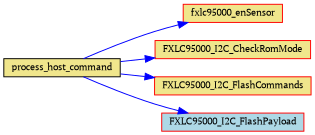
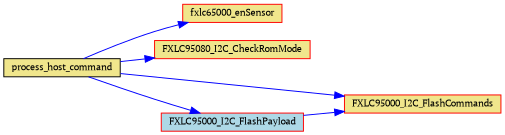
(233, 13) -> (232, 13)
(233, 50) -> (232, 50)
none -> (319, 114)
